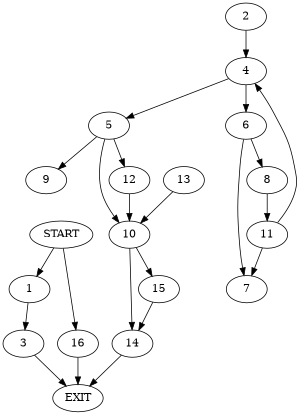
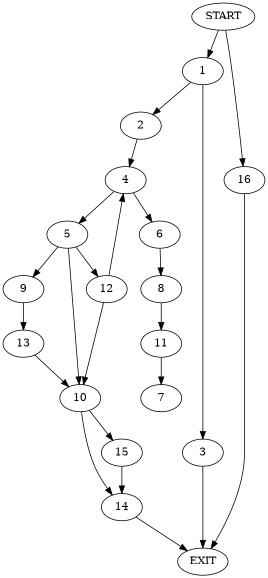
none -> (175, 96)
(292, 155) -> (116, 238)
(238, 204) -> none
none -> (23, 313)
